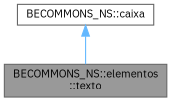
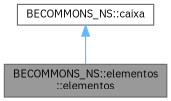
(86, 81) -> (86, 81)
